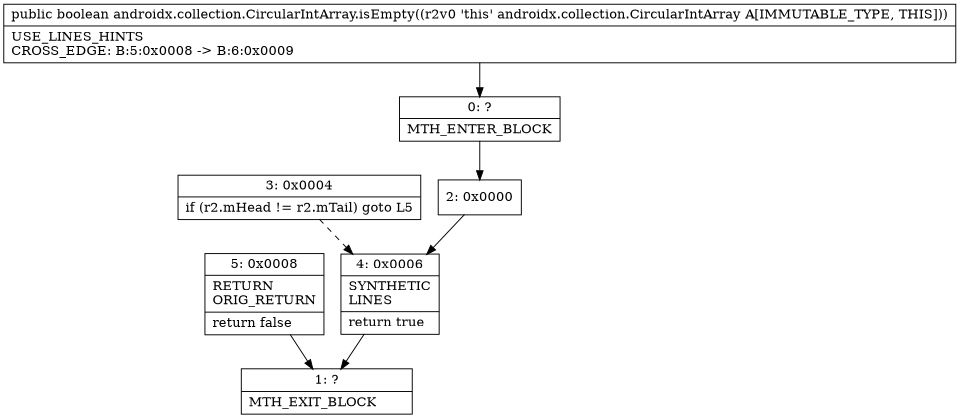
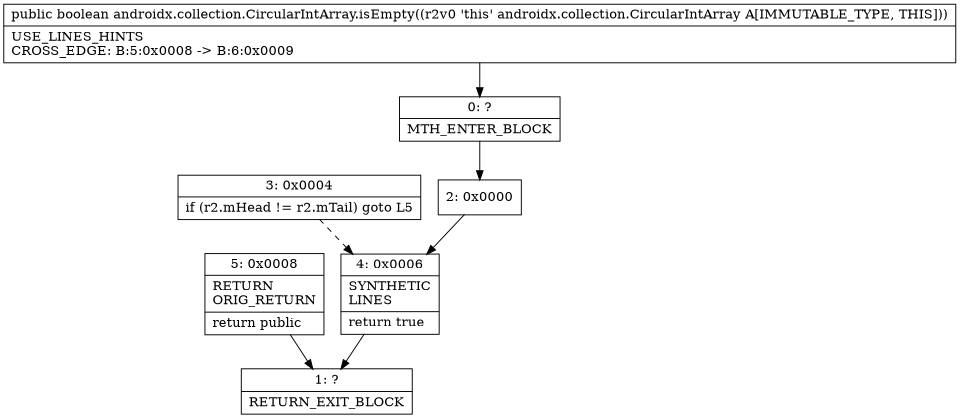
(253, 323) -> (257, 323)
(313, 402) -> (327, 402)
